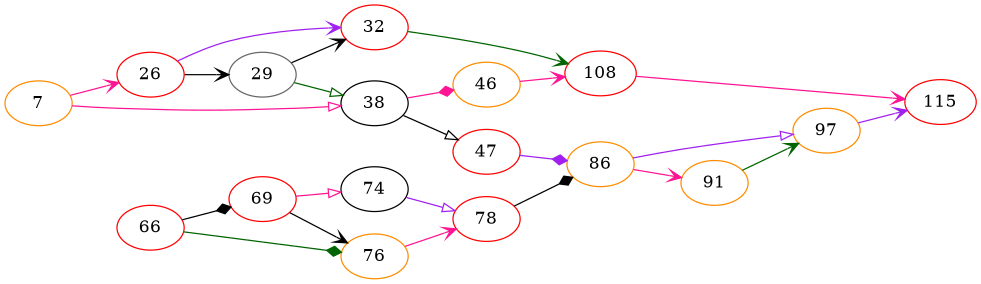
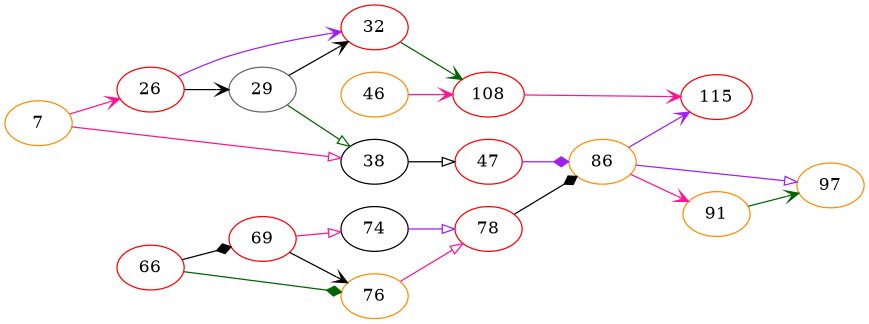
(423, 95) -> none
(877, 118) -> (654, 133)
(425, 240) -> (426, 266)
